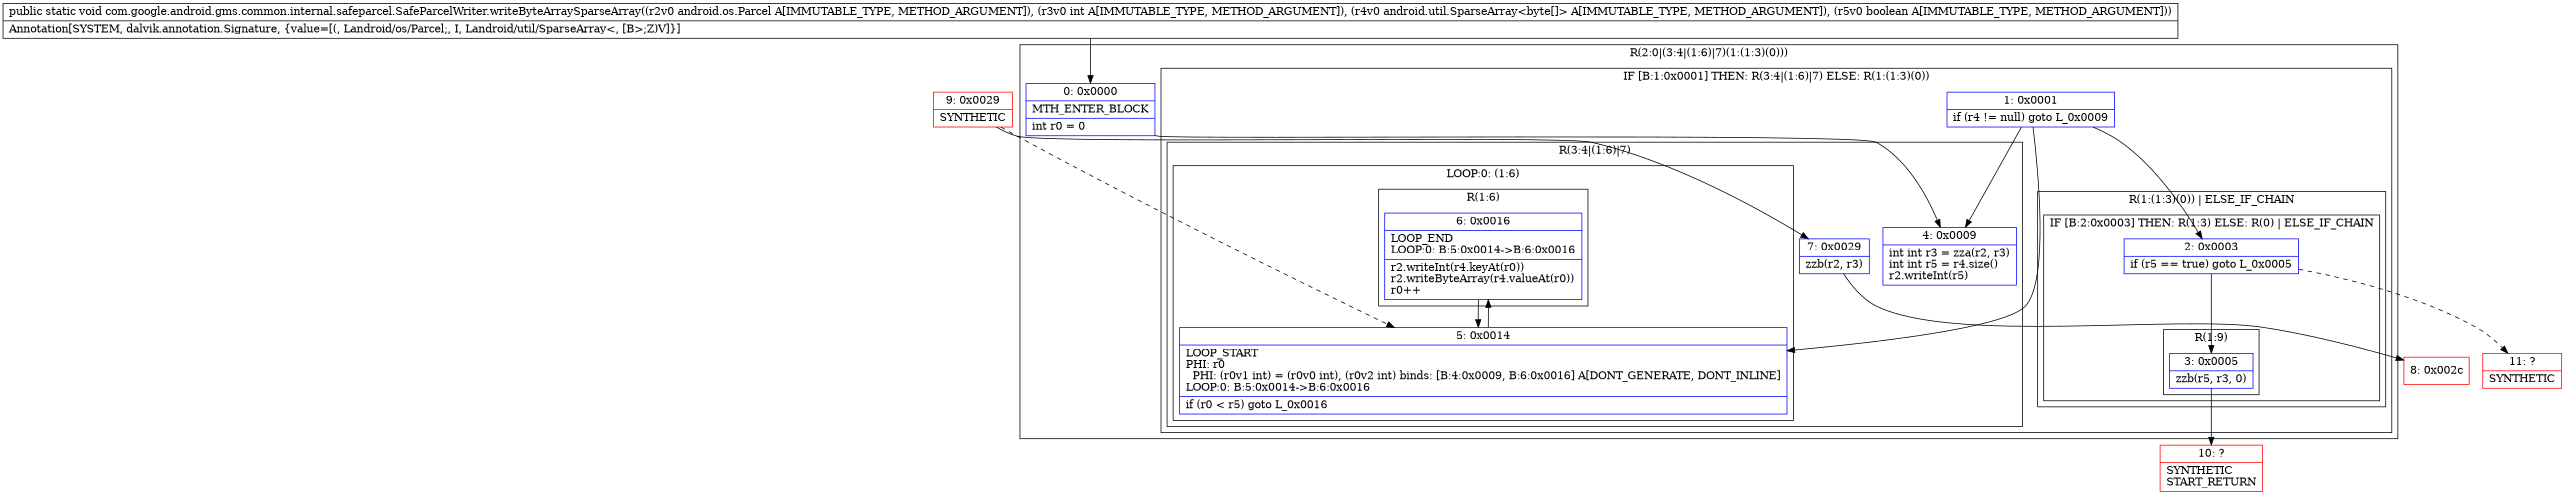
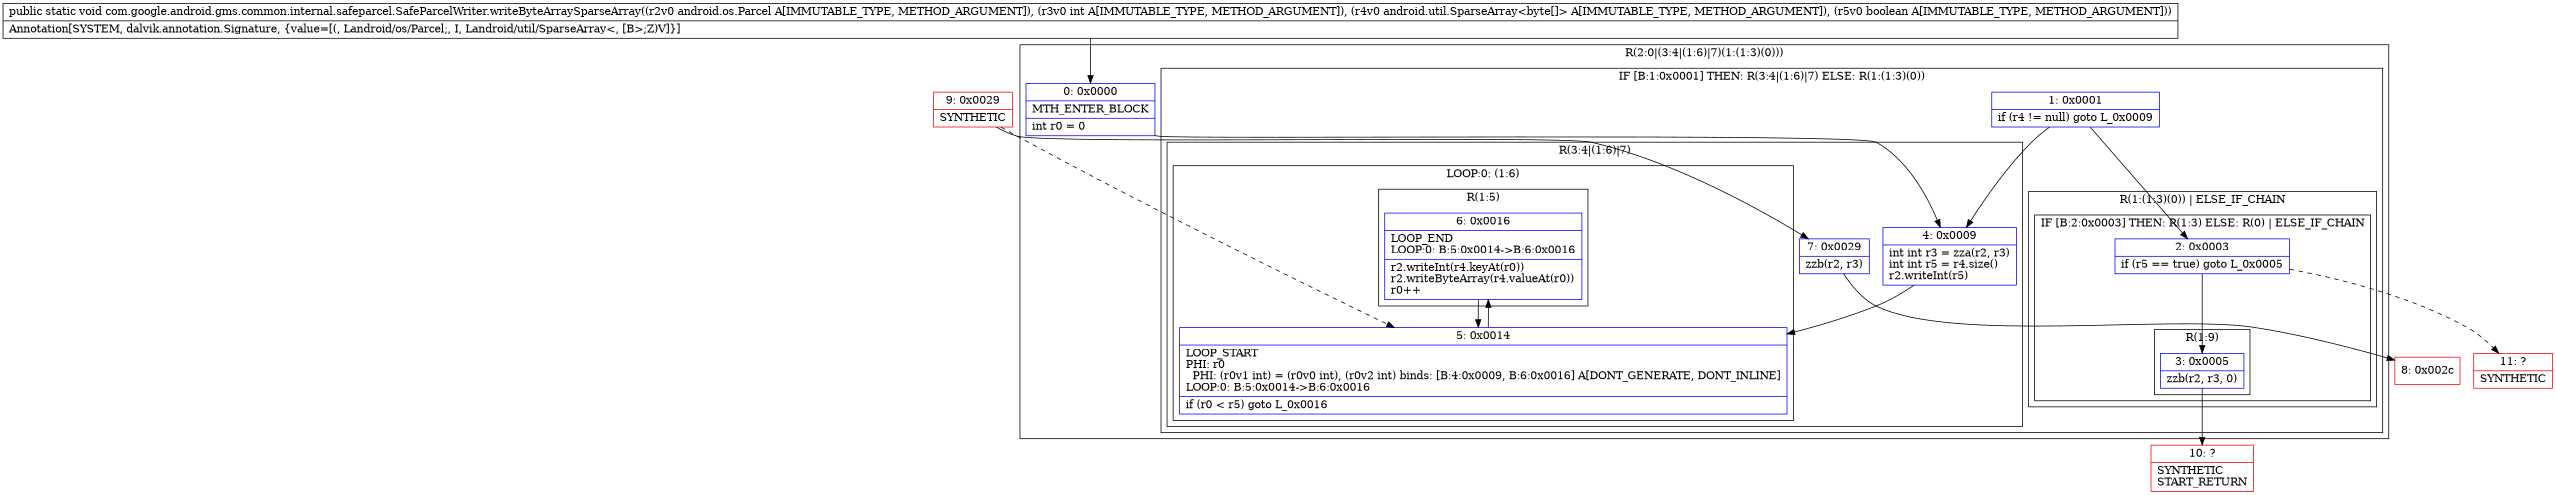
(1483, 198) -> (1483, 198)
(2001, 318) -> (1856, 313)
(2211, 379) -> (2202, 379)
